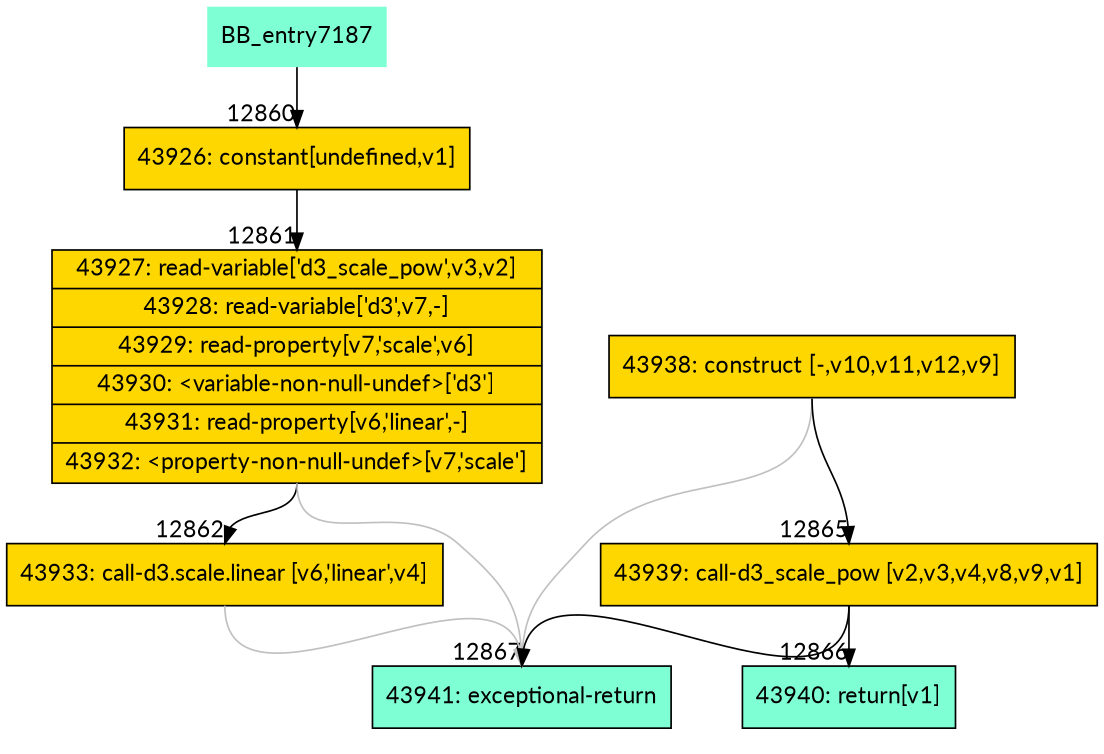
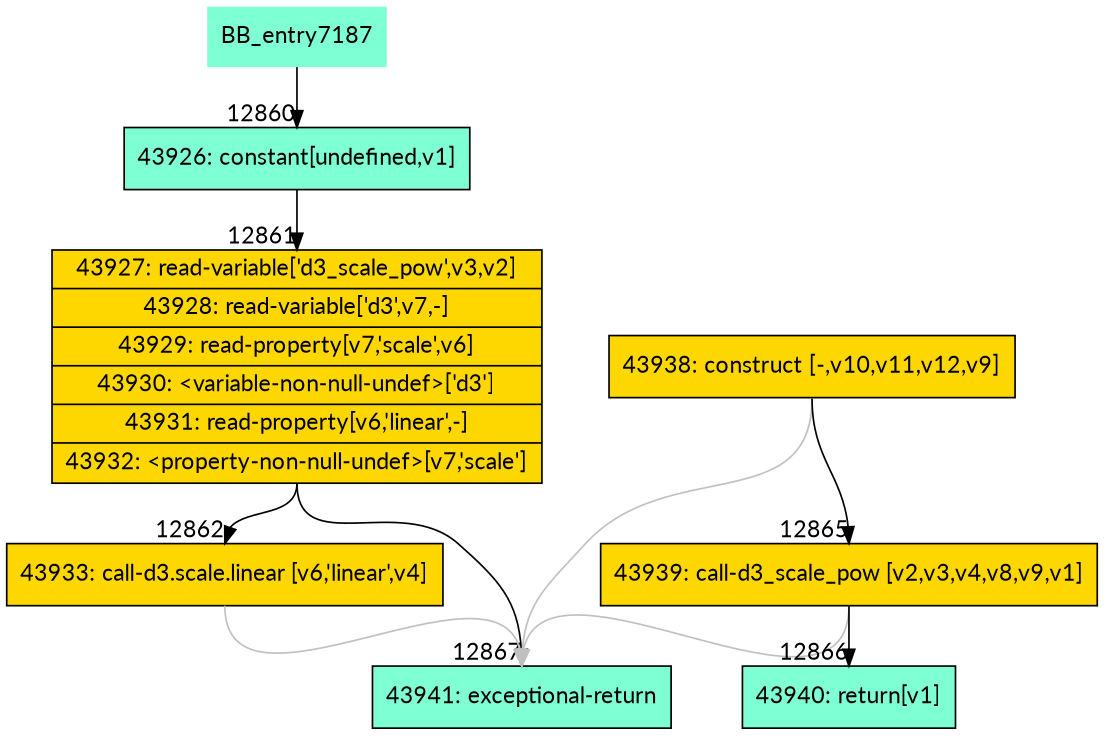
(297, 159) -> (297, 159)
(431, 529) -> (431, 529)
(694, 638) -> (694, 638)
